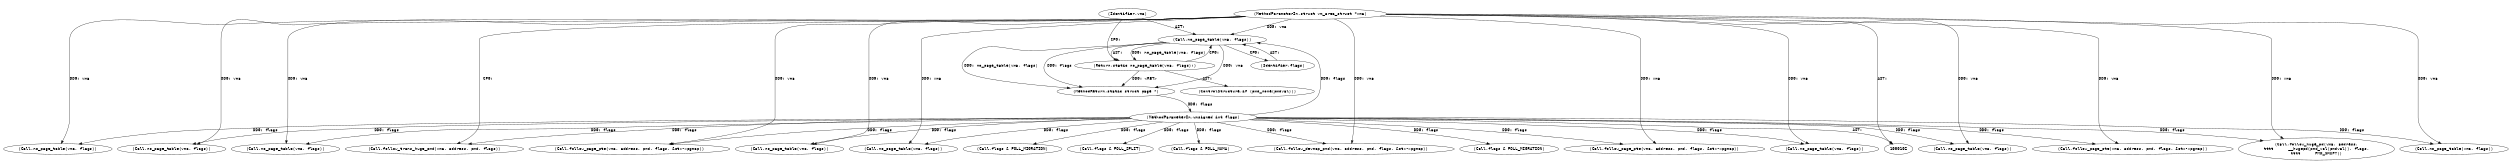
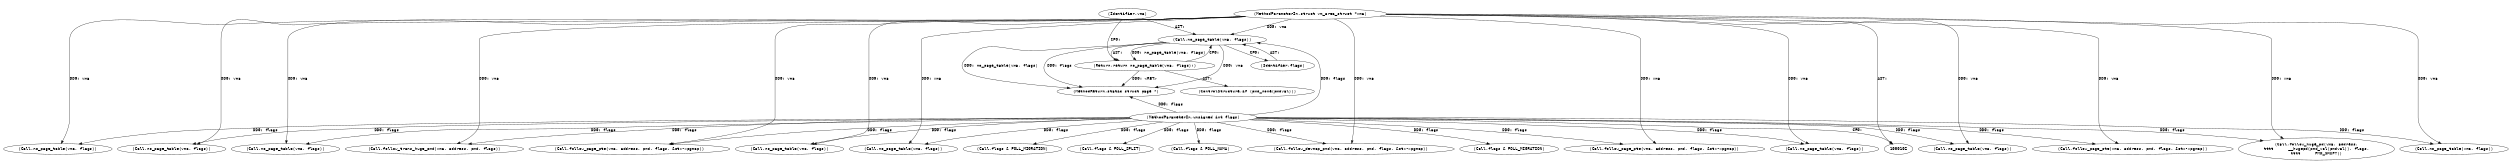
(1145, 66) -> (1145, 66)
(489, 79) -> (489, 79)
(1175, 99) -> (1154, 105)
(1859, 130) -> (1859, 130)
